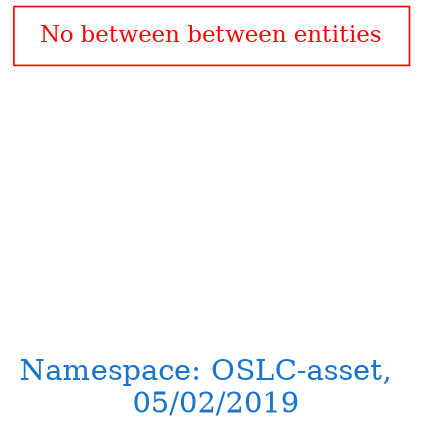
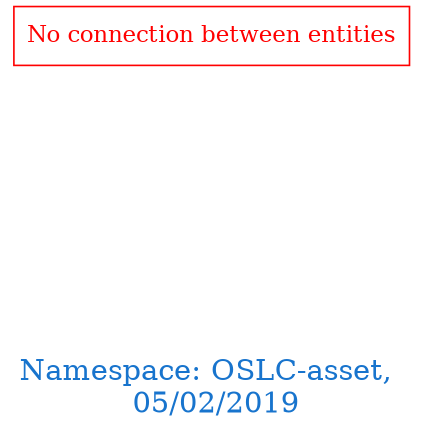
(212, 36) -> (212, 36)
